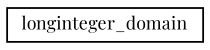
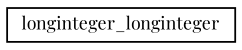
(105, 25) -> (121, 25)
